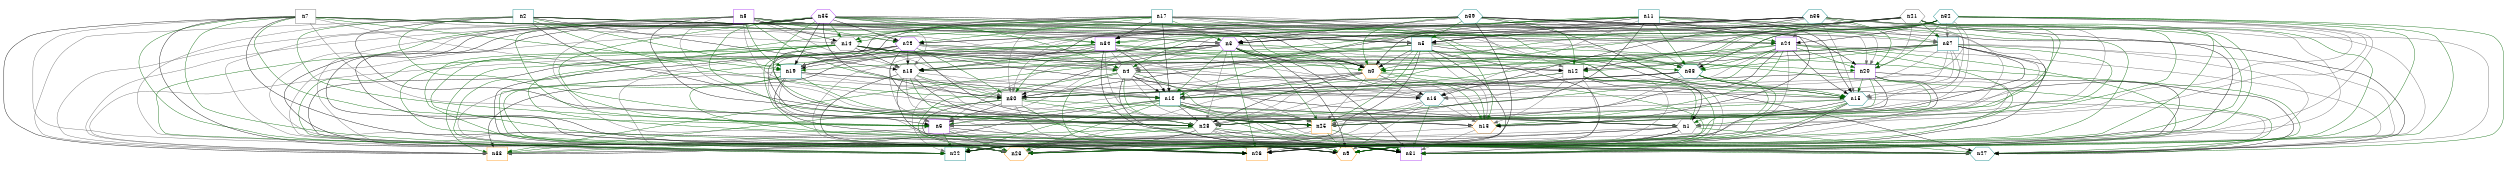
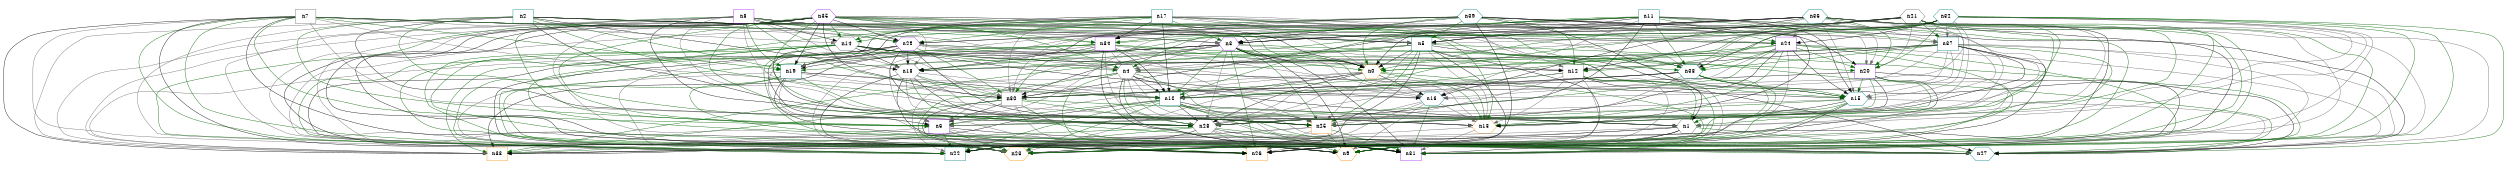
(1474, 119) -> (1636, 118)
none -> (1253, 130)
none -> (1967, 136)
